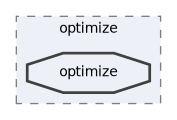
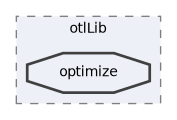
(88, 29) -> (88, 29)
